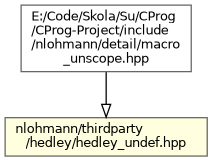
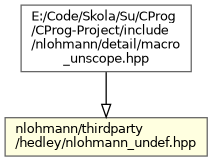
(106, 137) -> (106, 137)
